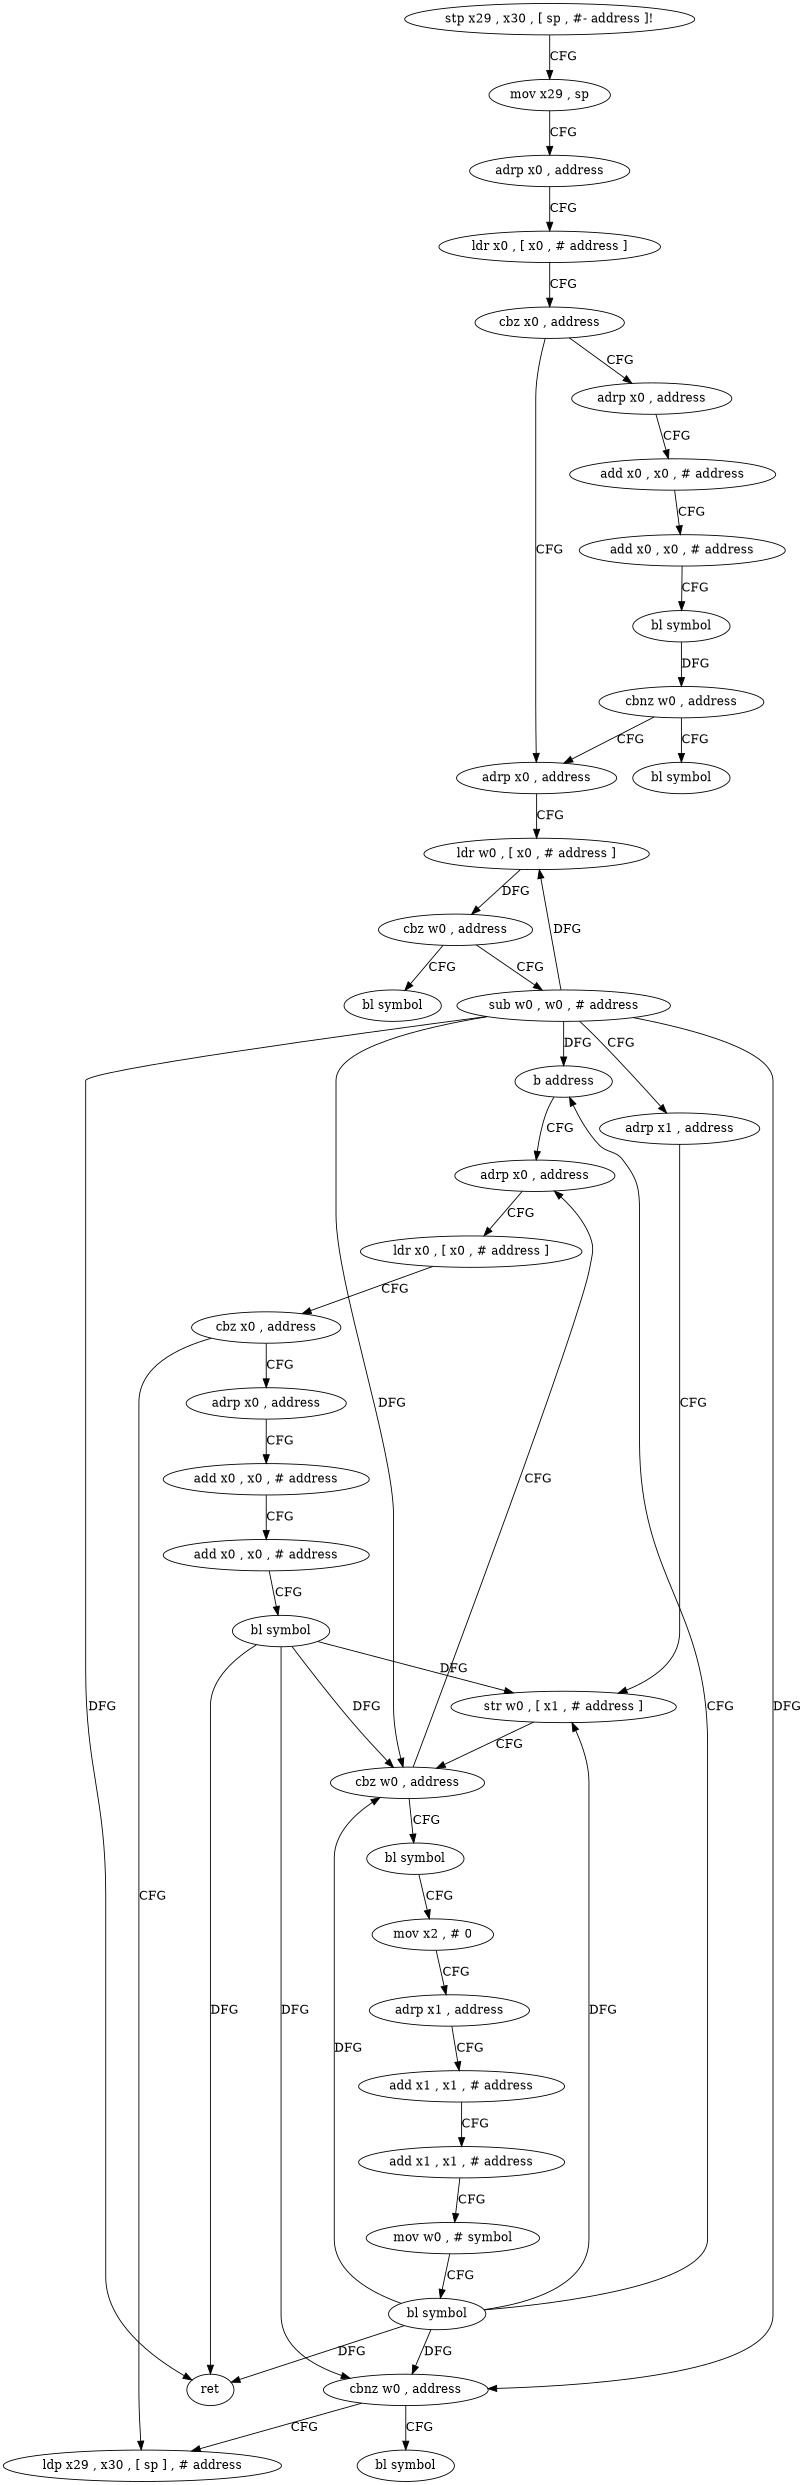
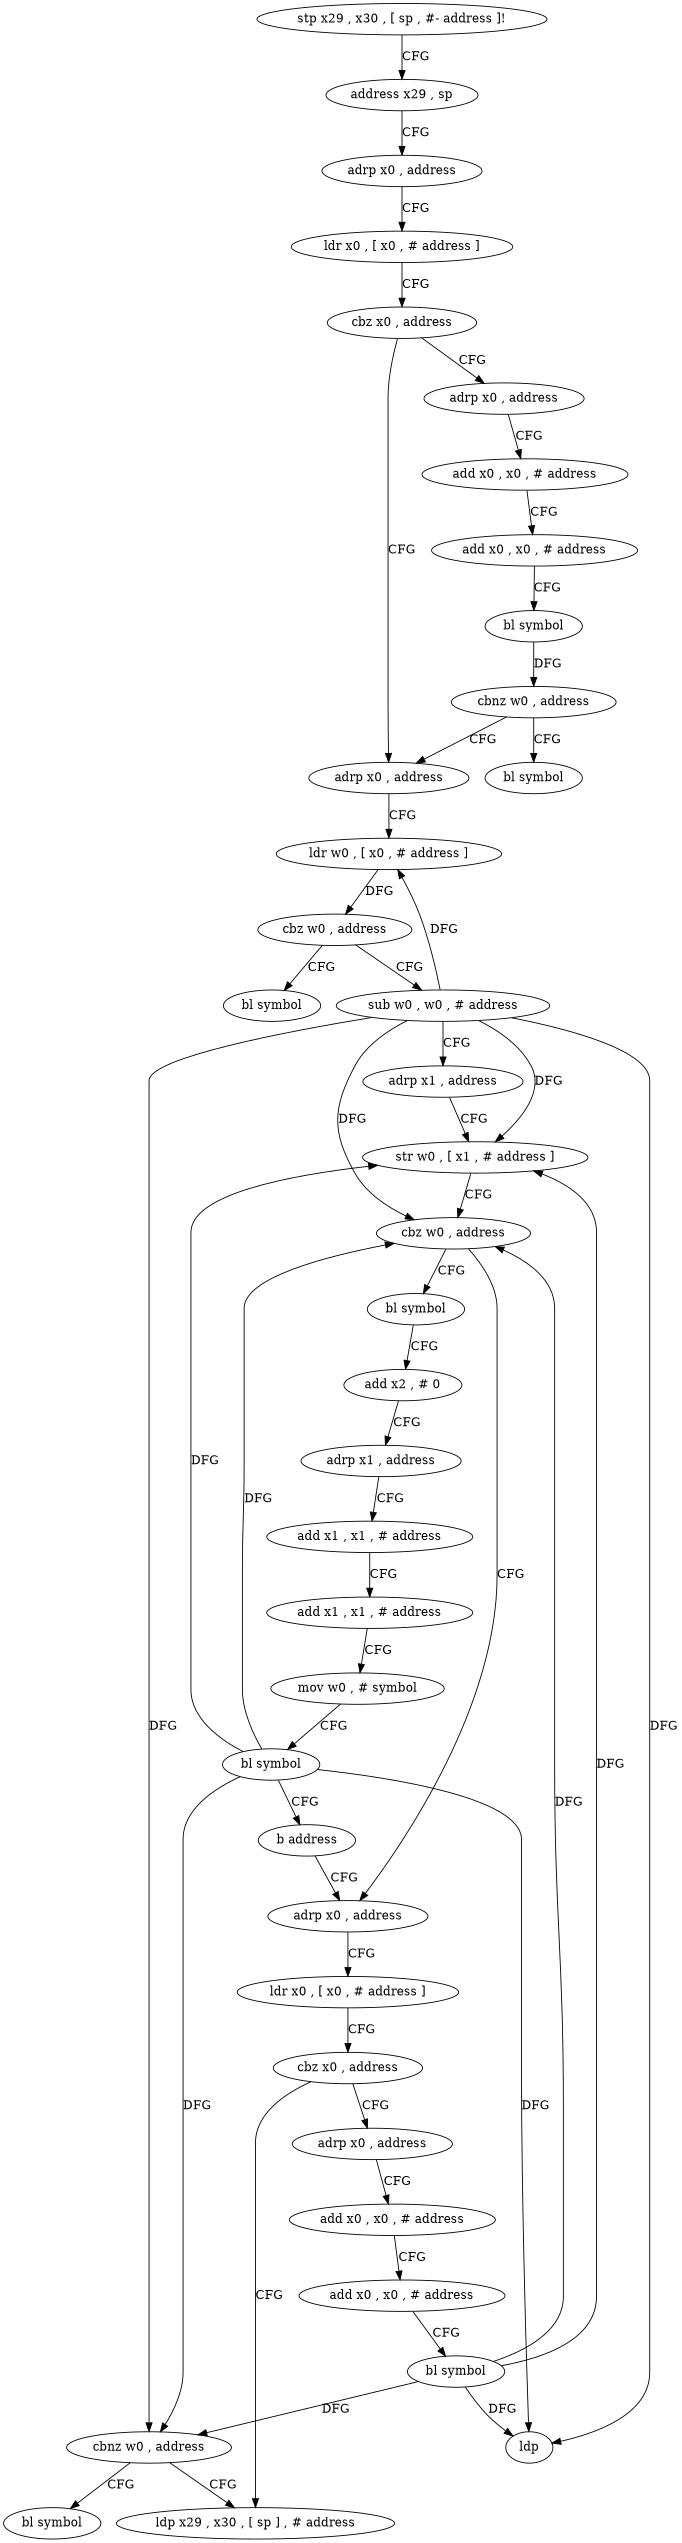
(550, 95) -> (402, 95)
(564, 1039) -> (533, 1071)
(433, 1935) -> (403, 1385)
(210, 2390) -> (529, 2447)
